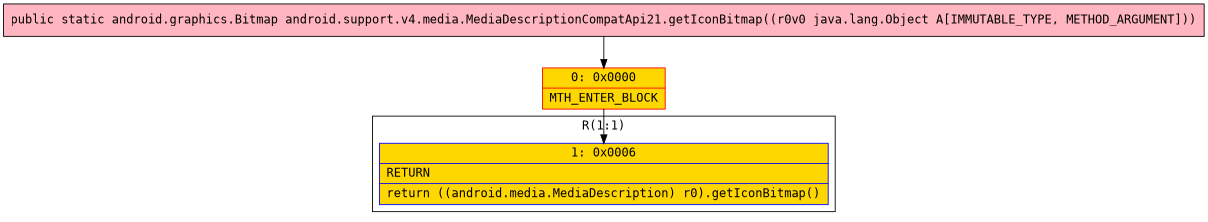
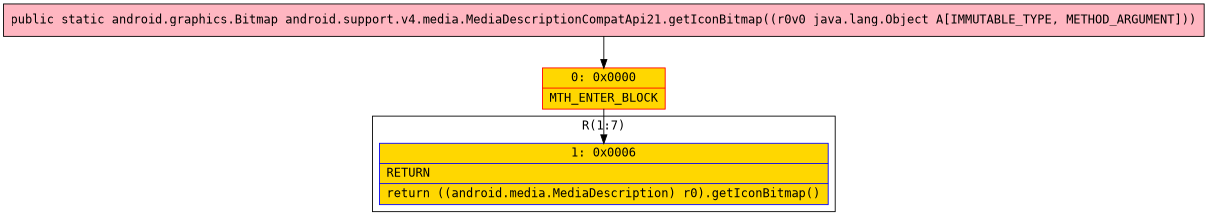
(604, 126) -> (604, 126)
